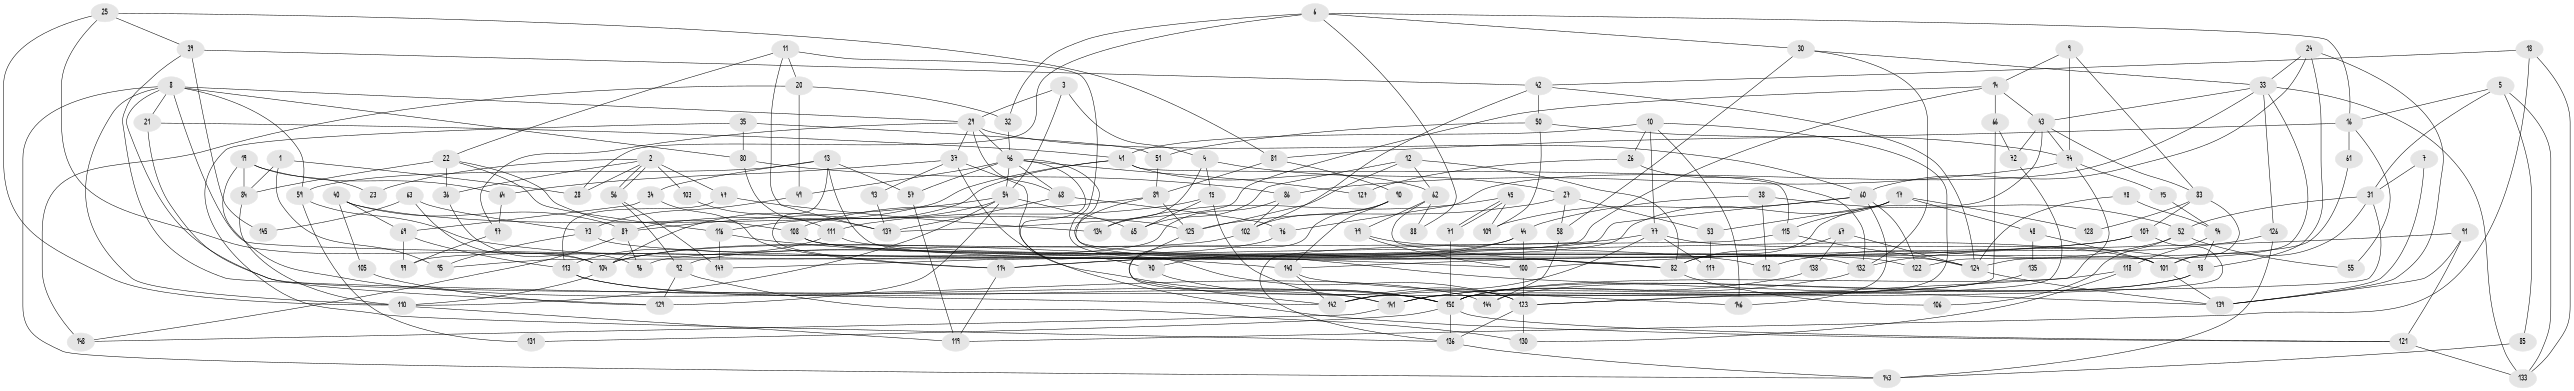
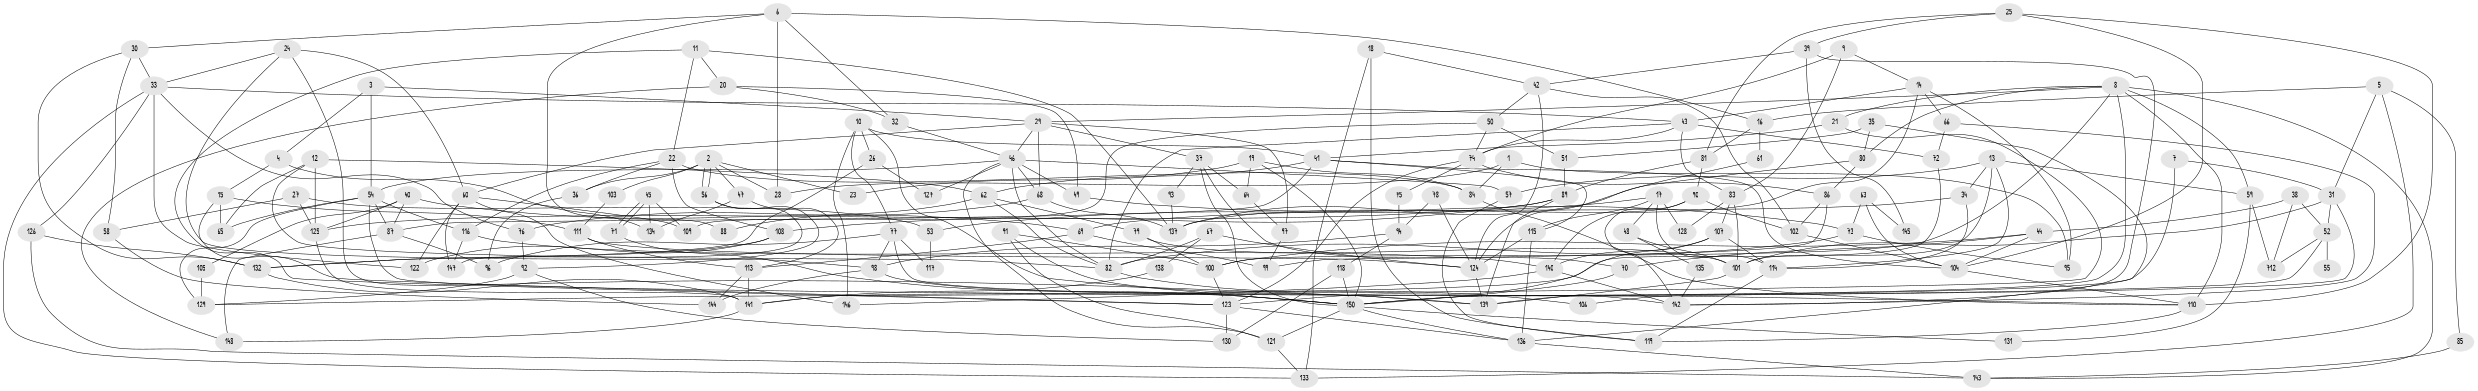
(1386, 176) -> none
(2390, 196) -> none
(1766, 269) -> (2271, 269)
